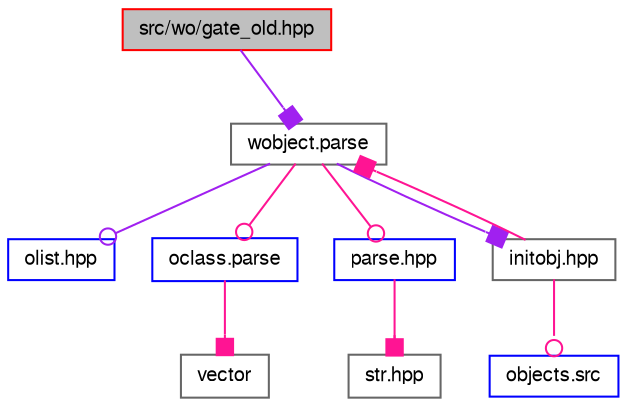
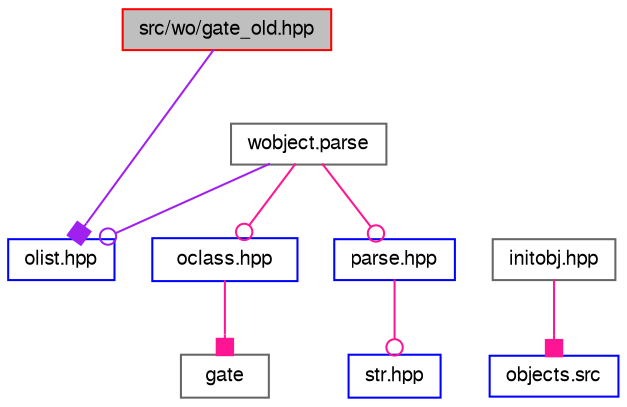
(262, 79) -> (150, 136)
(411, 199) -> none
(452, 205) -> none
(225, 260) -> (225, 260)
(554, 308) -> (554, 308)
(395, 309) -> (395, 309)
(225, 376) -> (225, 376)
(395, 376) -> (395, 376)
